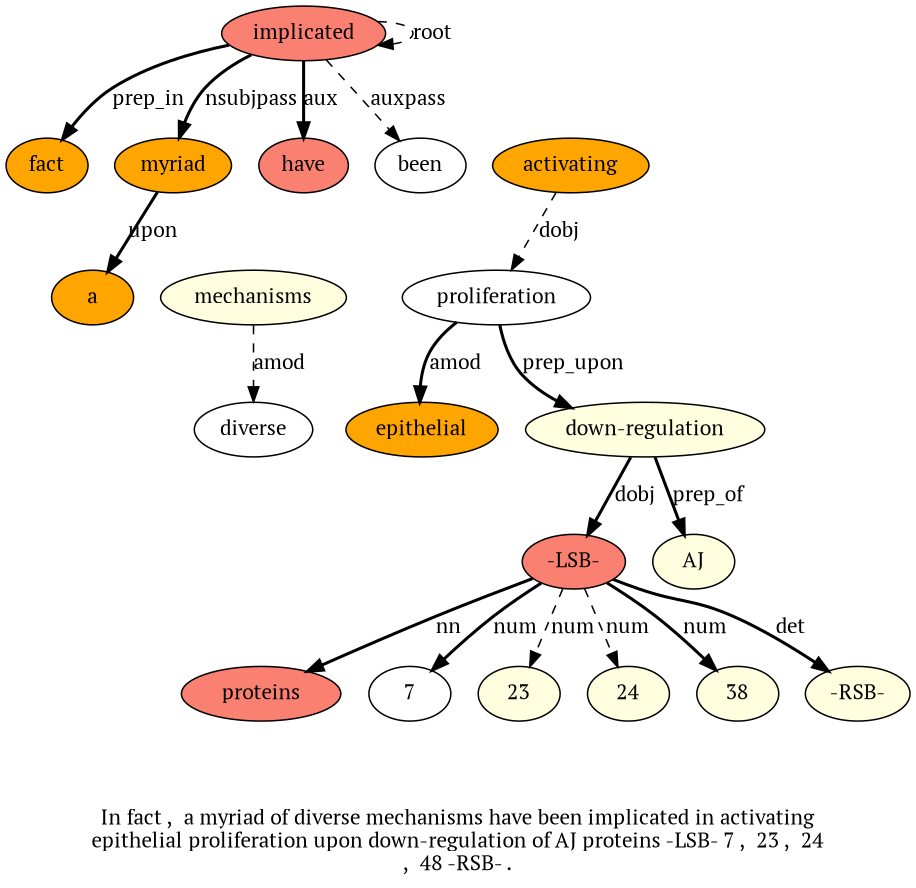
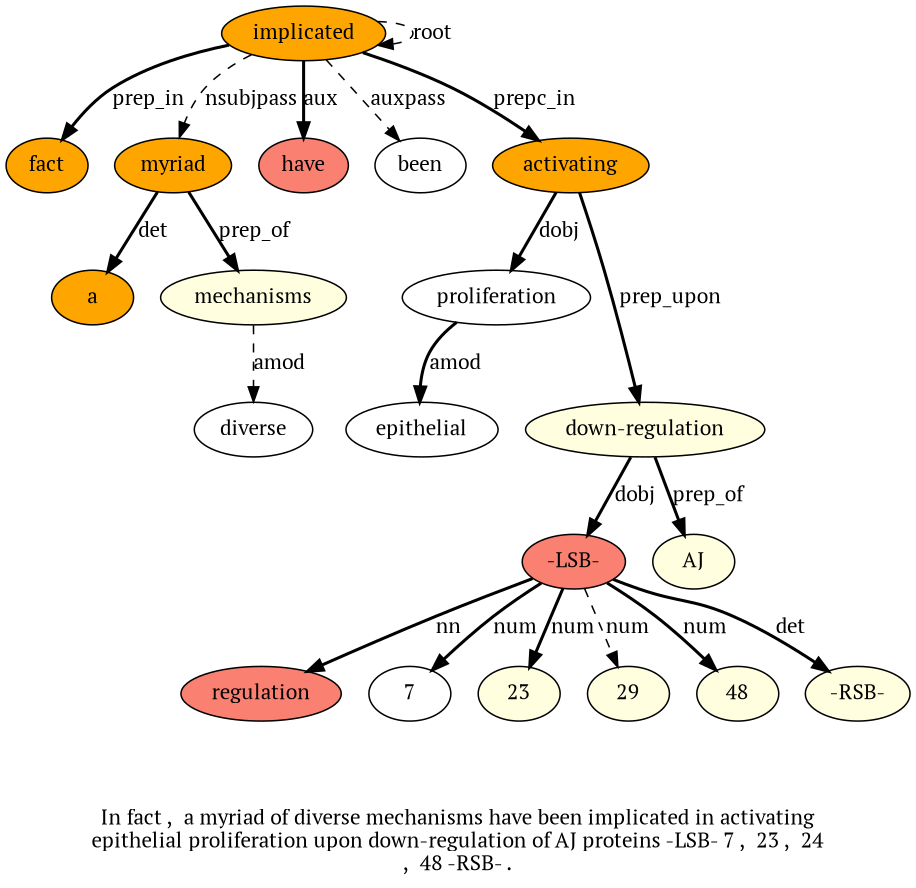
(304, 33) -> (304, 33)
(211, 82) -> (211, 82)
none -> (447, 86)
(538, 224) -> (538, 224)
none -> (209, 225)
(153, 232) -> (153, 232)
(519, 371) -> (610, 289)
(422, 430) -> (422, 430)
(549, 621) -> (549, 621)
(261, 694) -> (261, 694)
(628, 694) -> (628, 694)
(738, 694) -> (738, 694)
